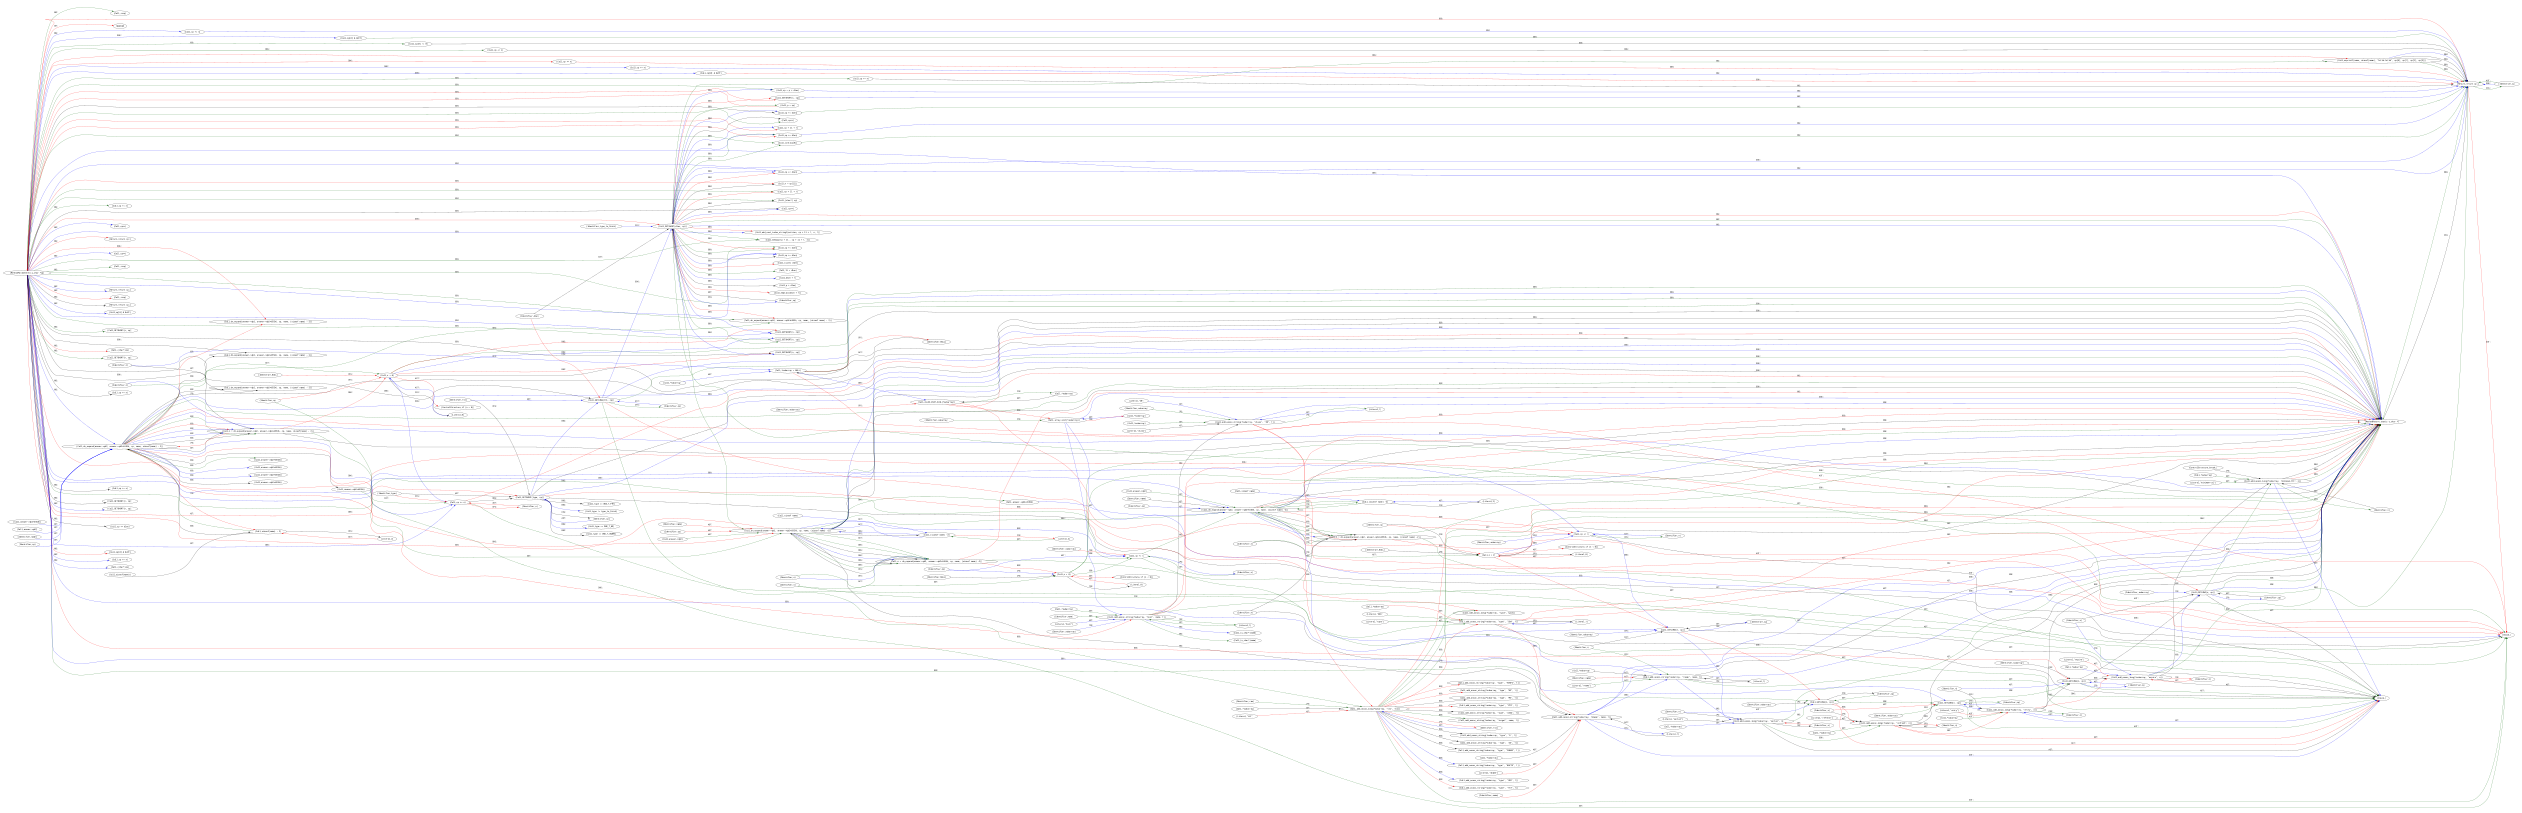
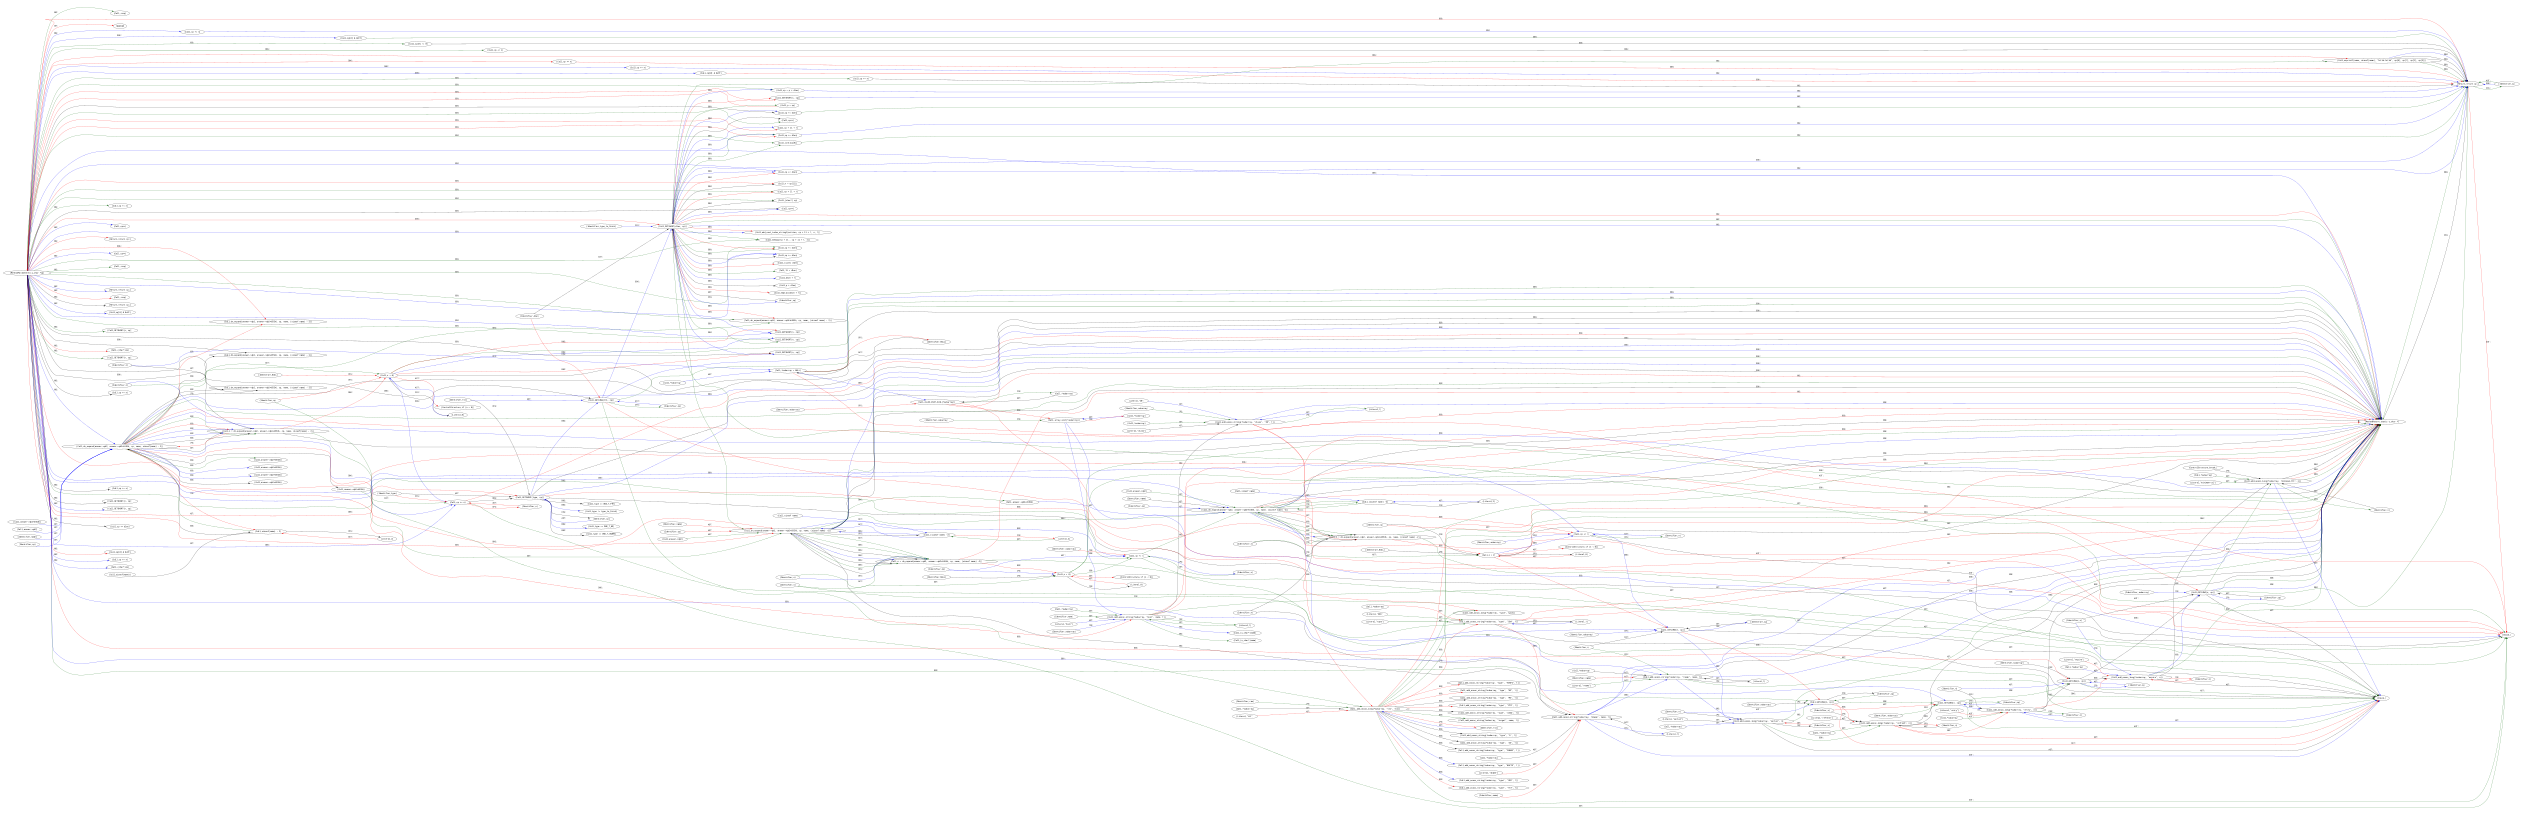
(1722, 398) -> none
